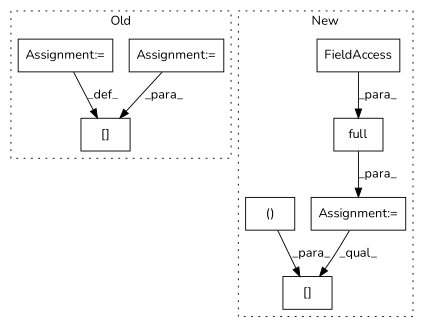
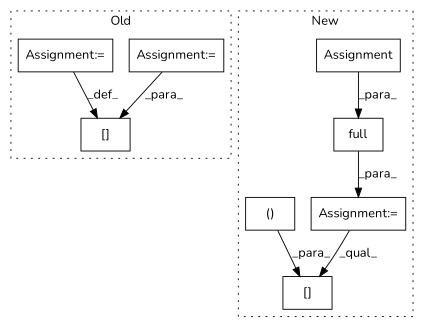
(358, 55) -> (358, 55)
